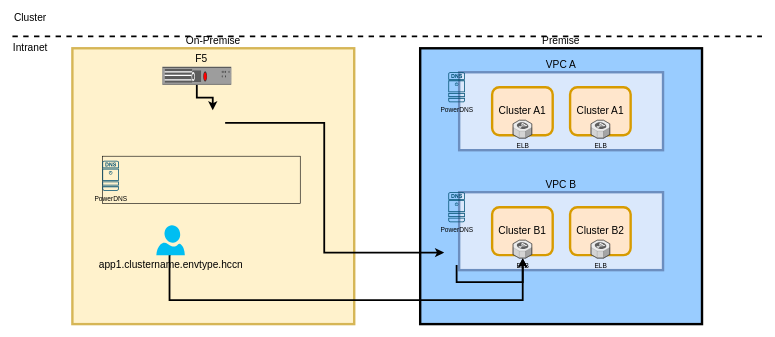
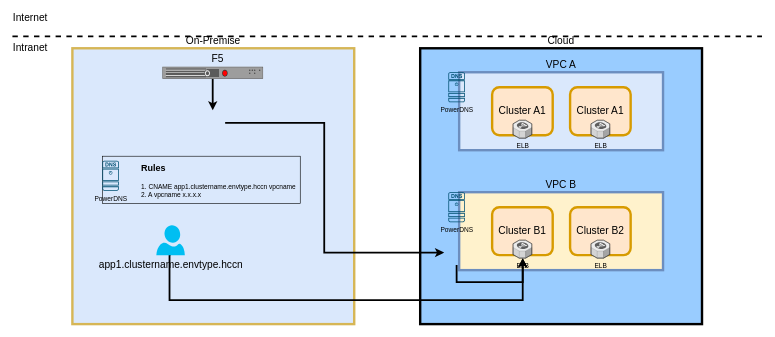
(30, 18) -> (30, 18)
(561, 40) -> (561, 40)
(197, 76) -> (213, 73)
none -> (219, 180)
(213, 186) -> (213, 186)
(561, 231) -> (561, 231)
